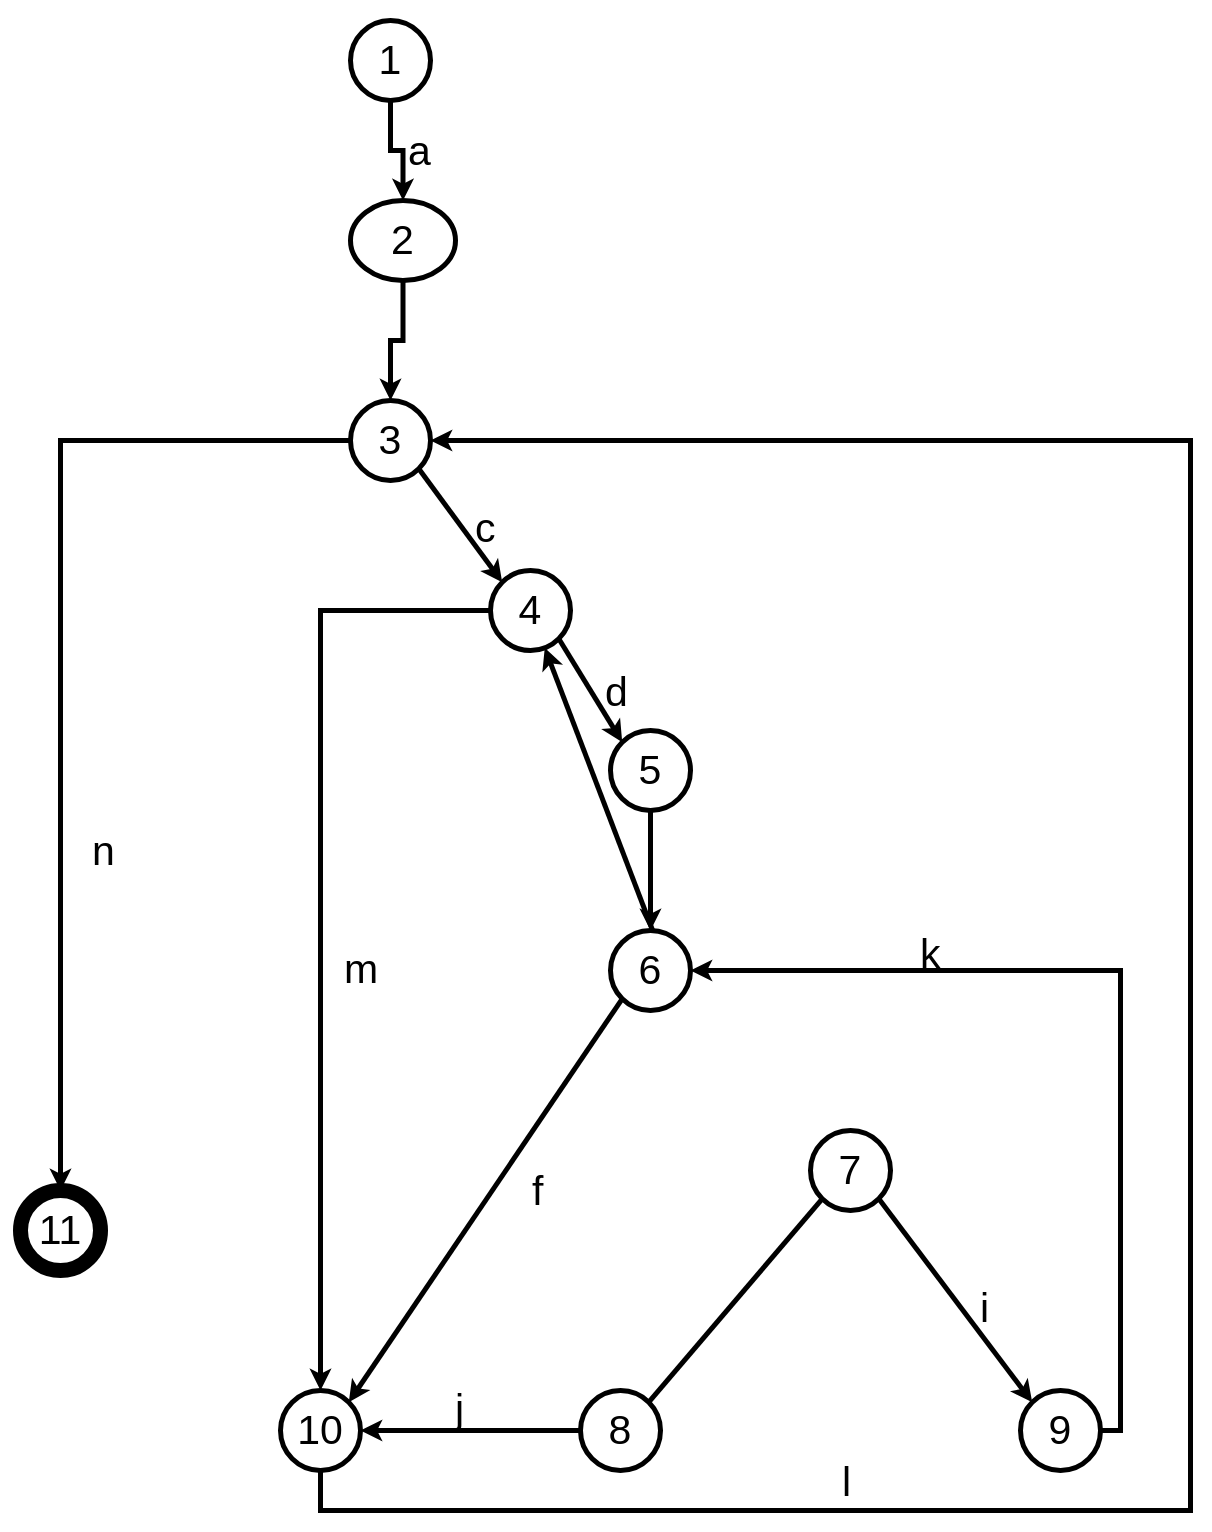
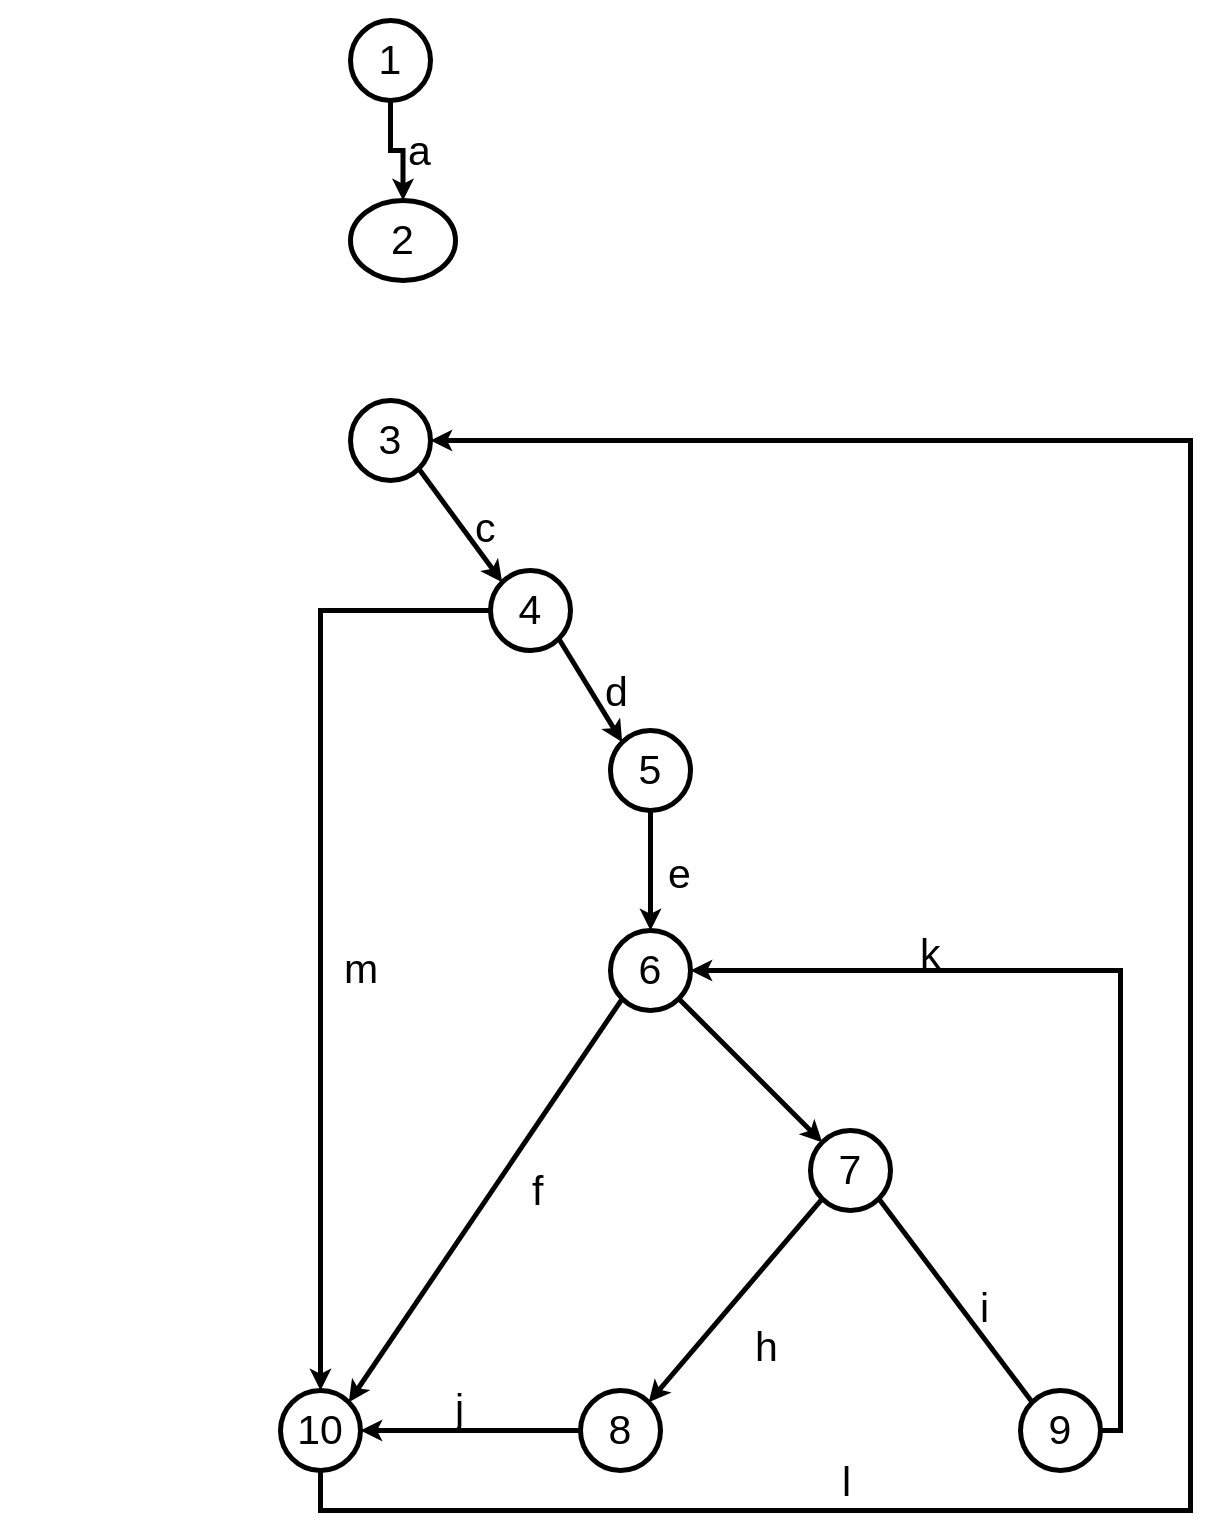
(403, 340) -> none
(61, 665) -> none
(598, 787) -> (745, 1065)
(106, 840) -> none
none -> (682, 863)
(61, 1231) -> none
none -> (769, 1336)
(1023, 1390) -> (1026, 1394)
(655, 1395) -> (660, 1389)
